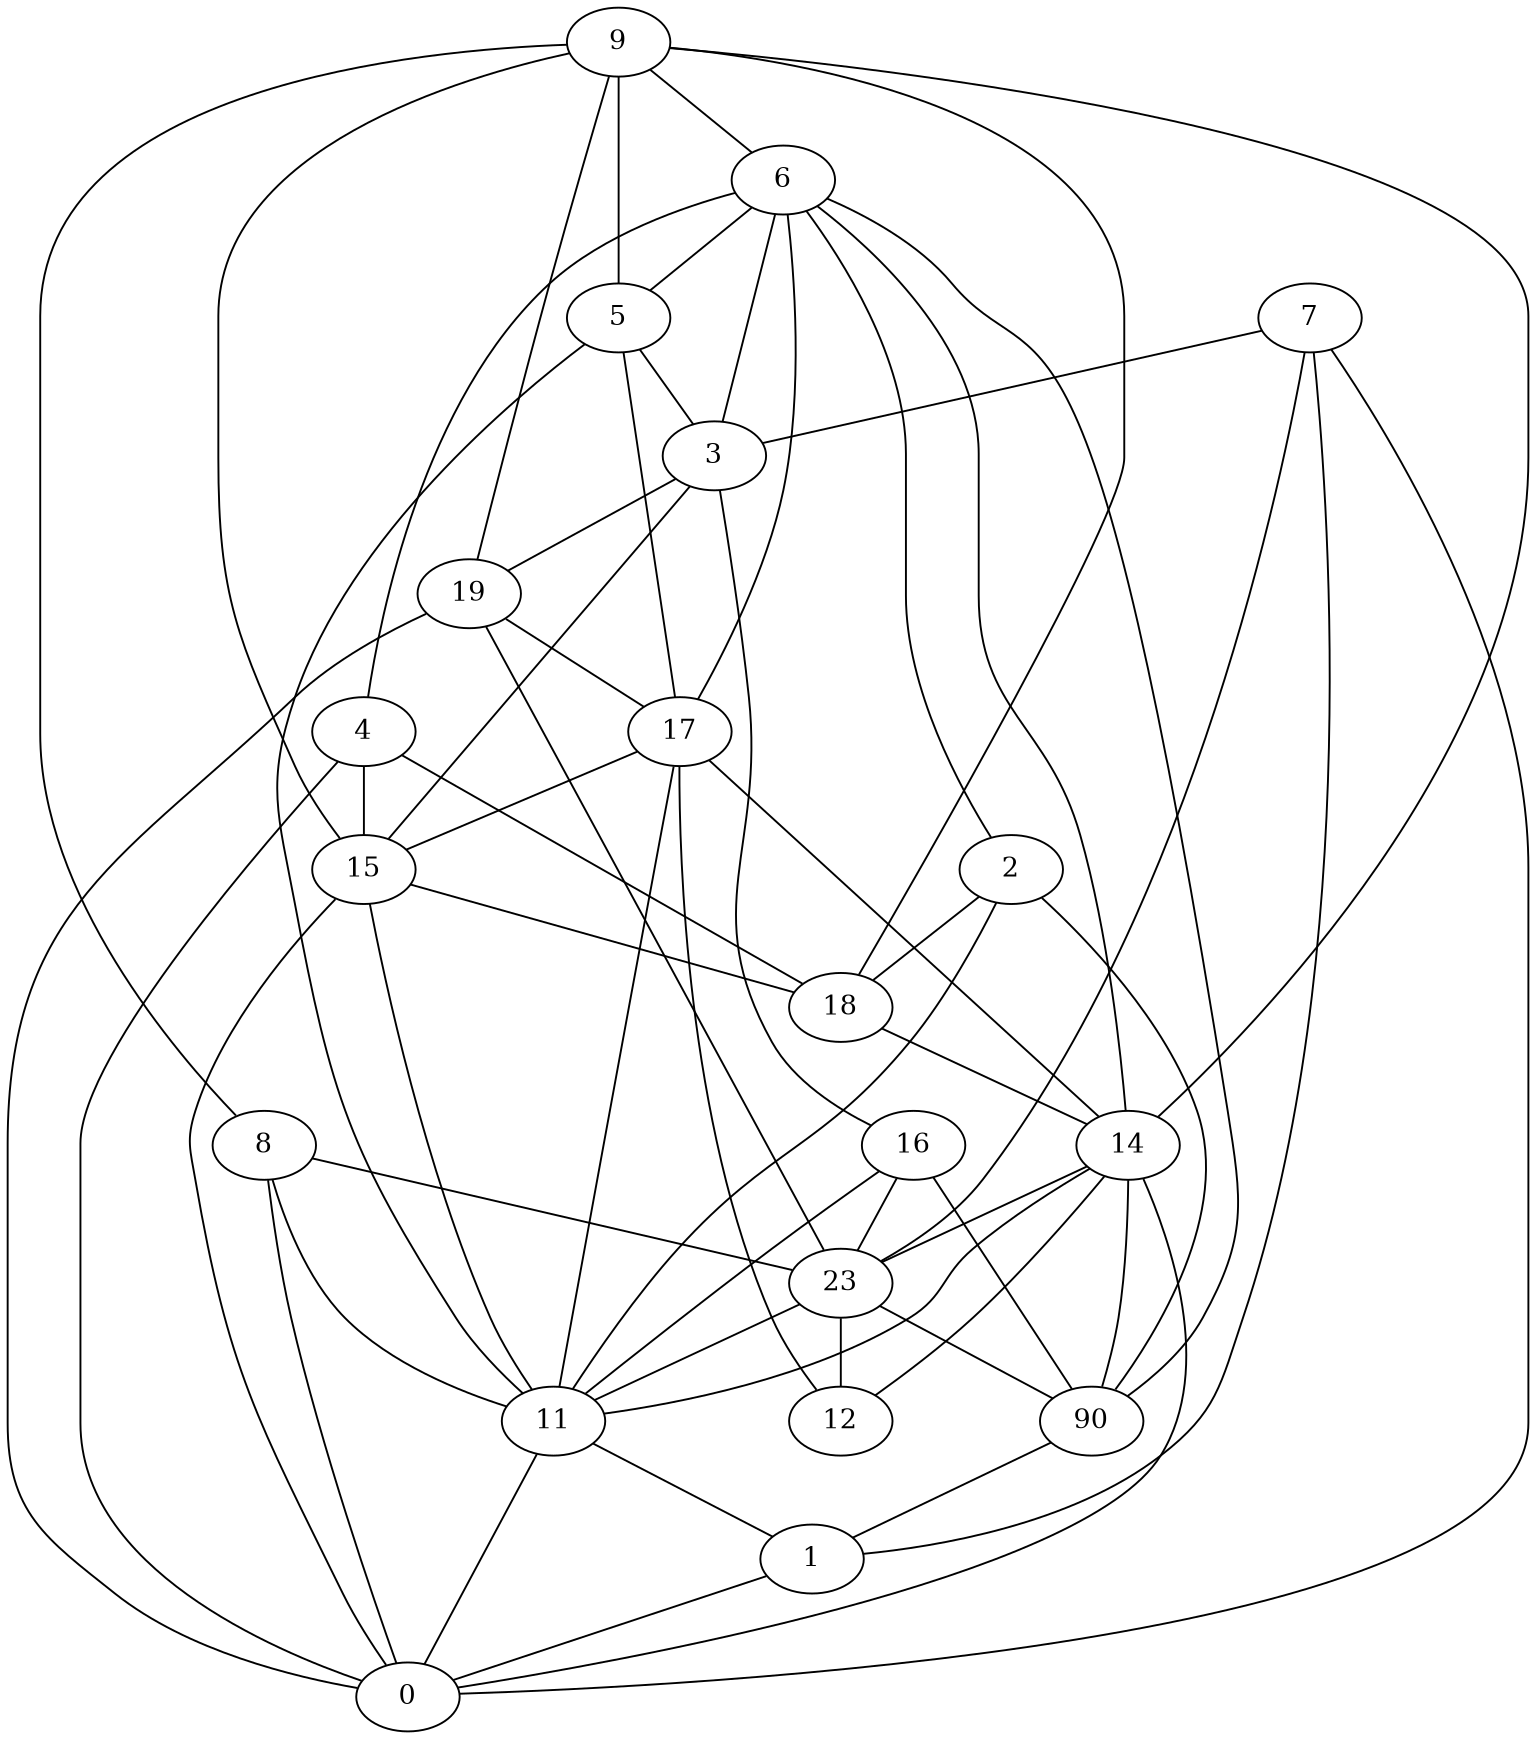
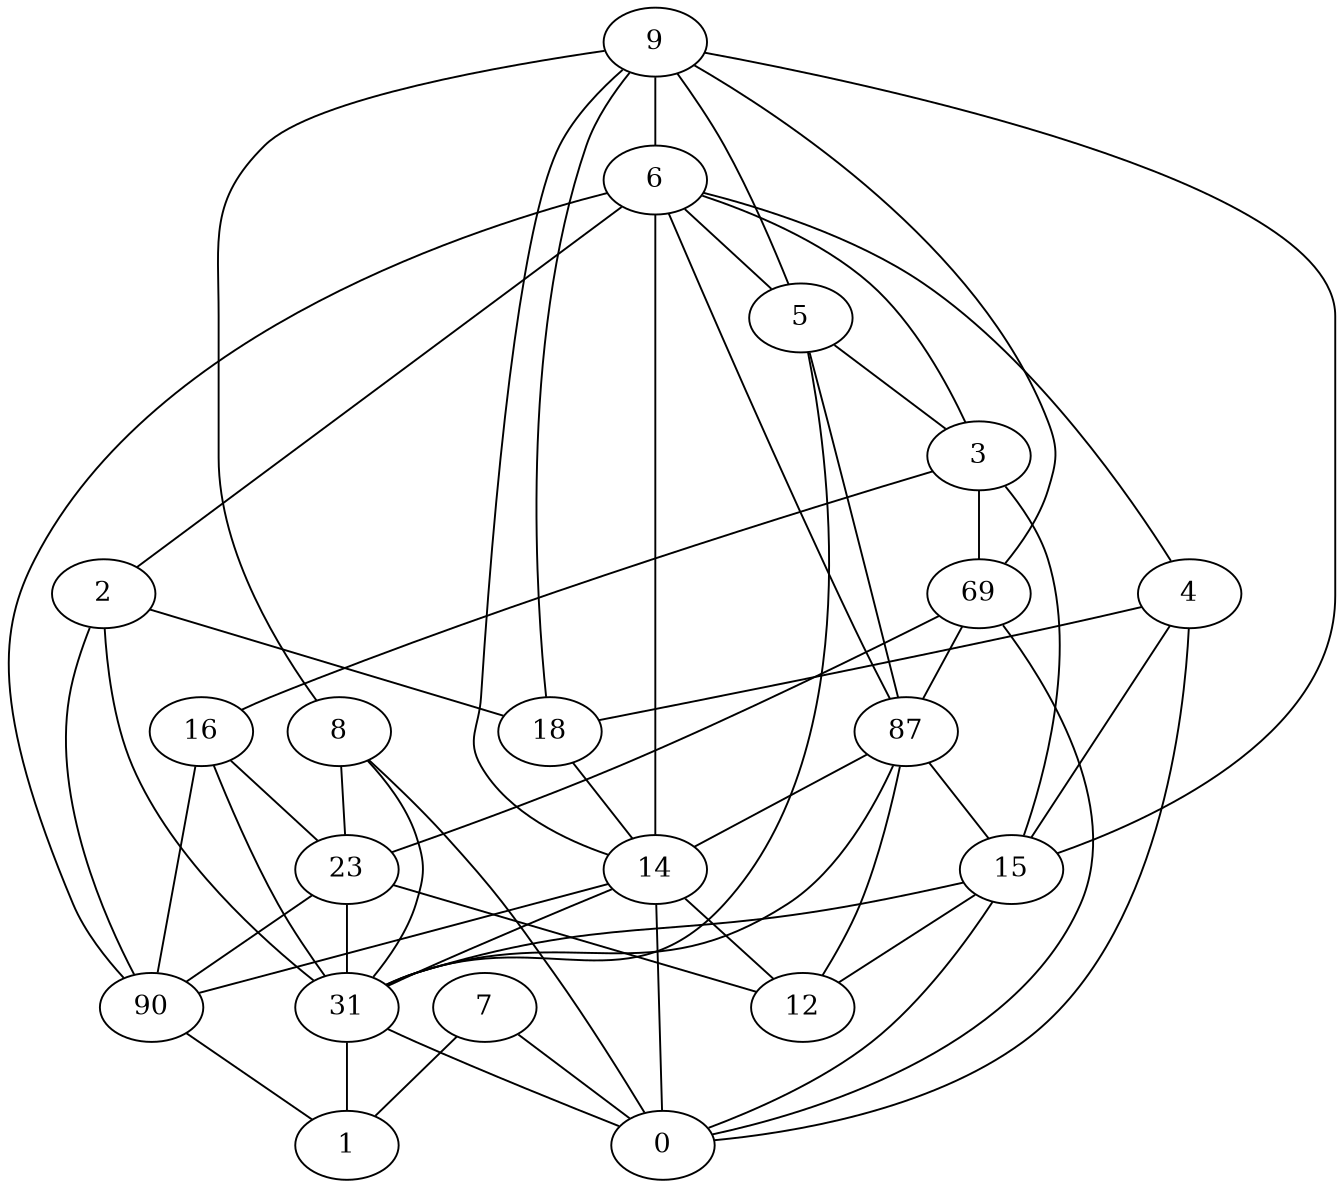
(1012, 387) -> none
(469, 594) -> (979, 594)
(680, 732) -> (906, 732)
(1165, 845) -> none
(602, 938) -> (907, 939)
(984, 1214) -> none
(554, 1421) -> (347, 1007)
(610, 1628) -> none
